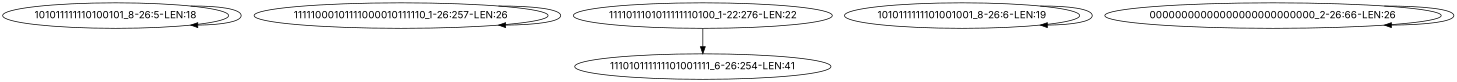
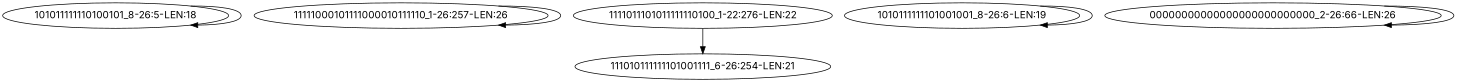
(703, 67) -> (703, 67)
